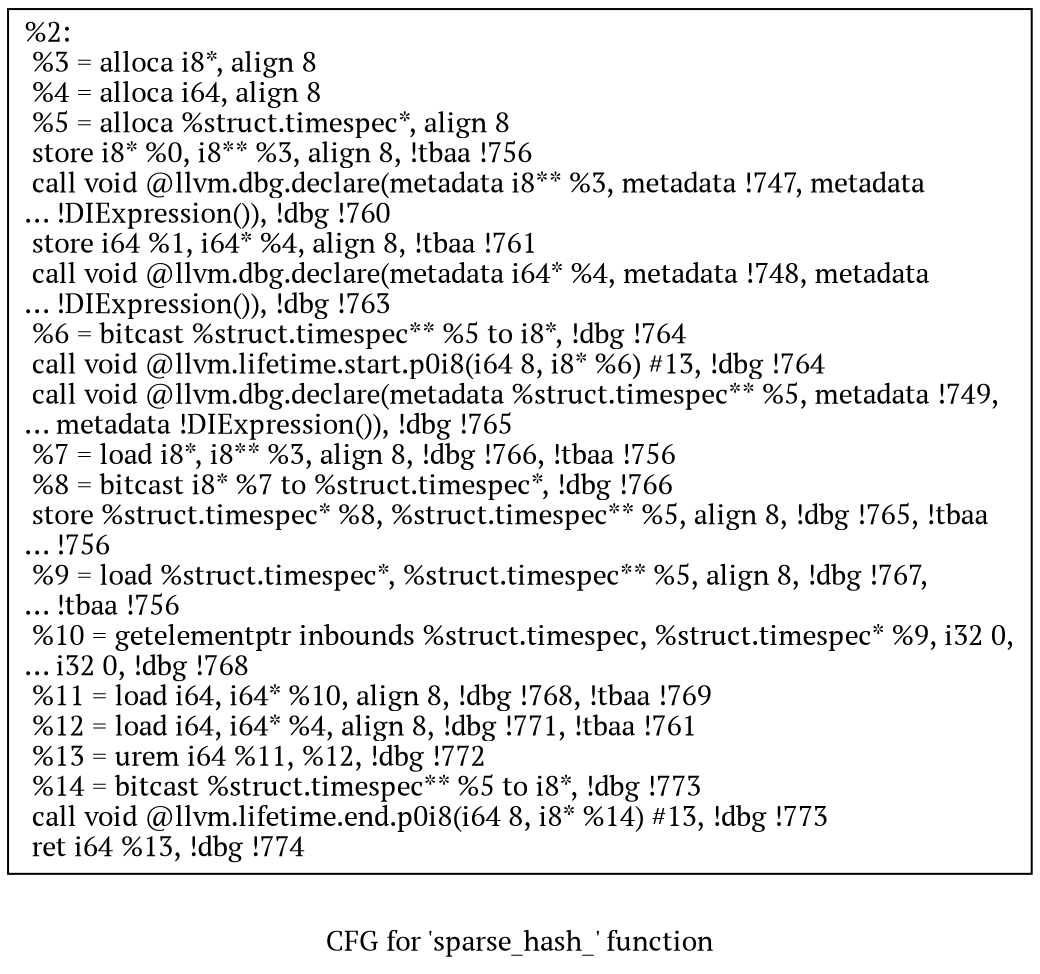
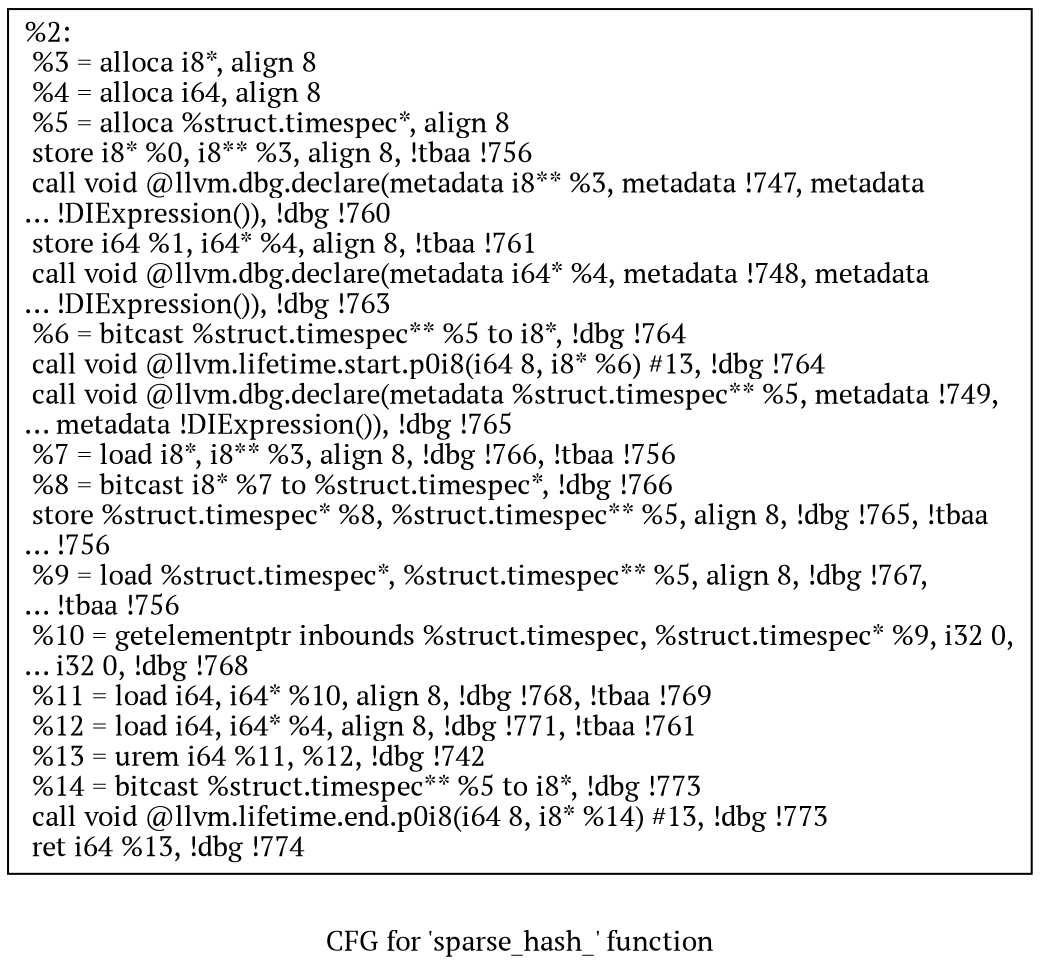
(255, 757) -> (255, 757)
